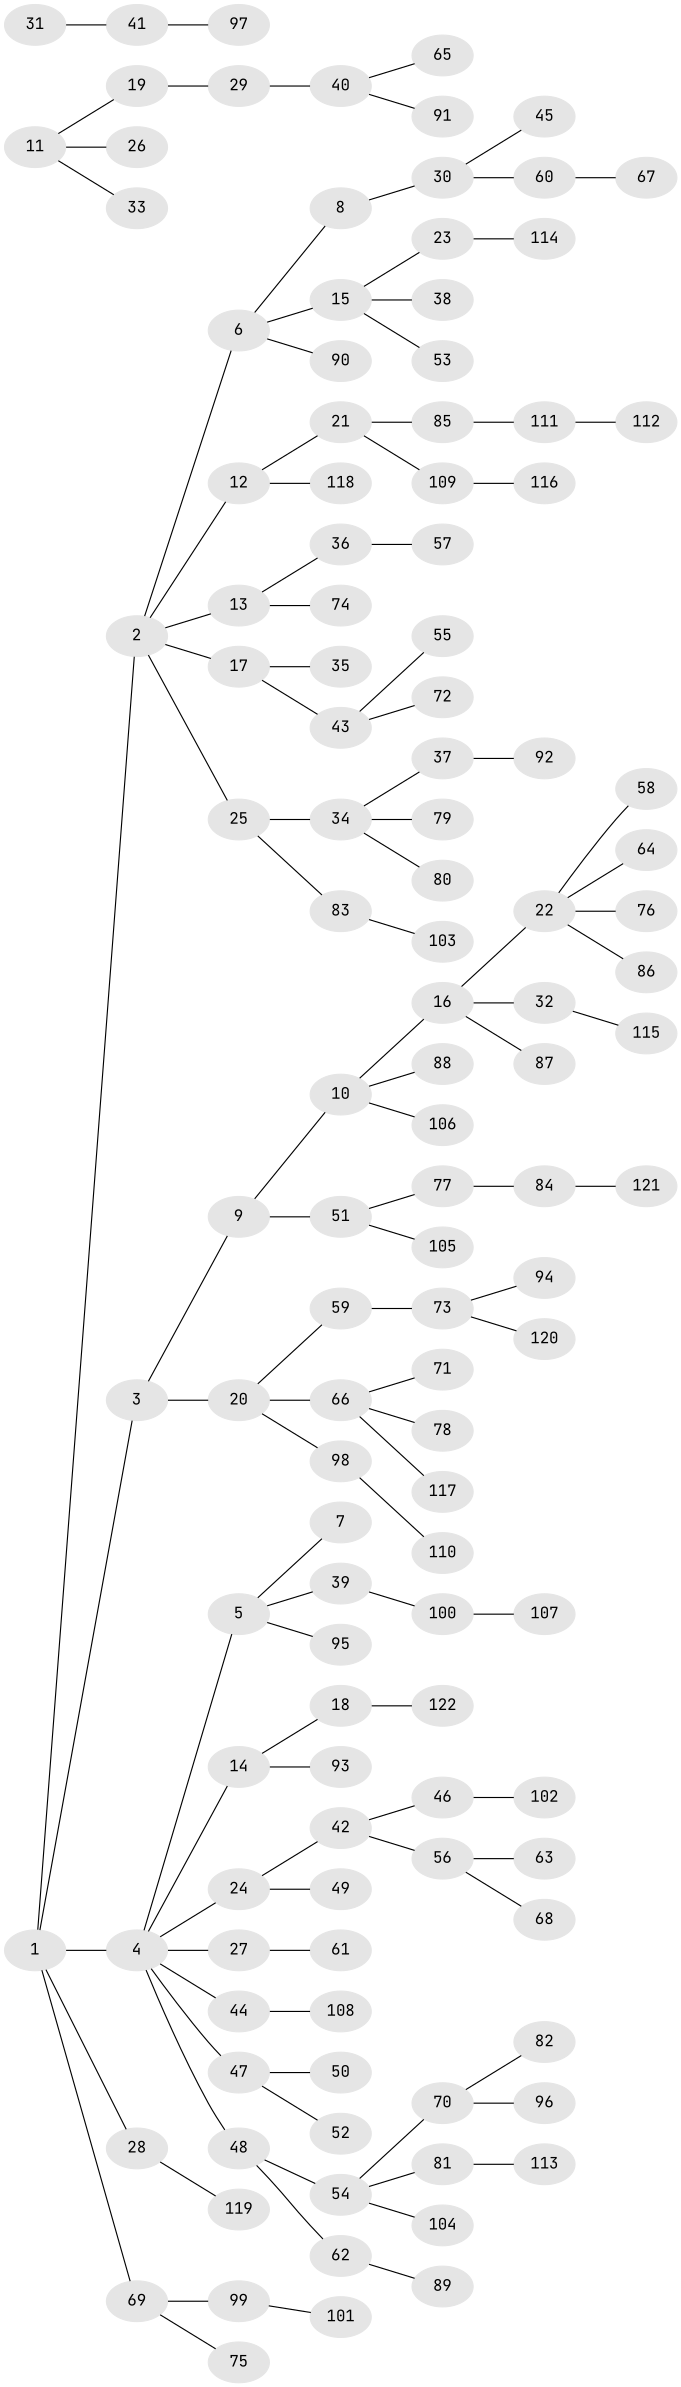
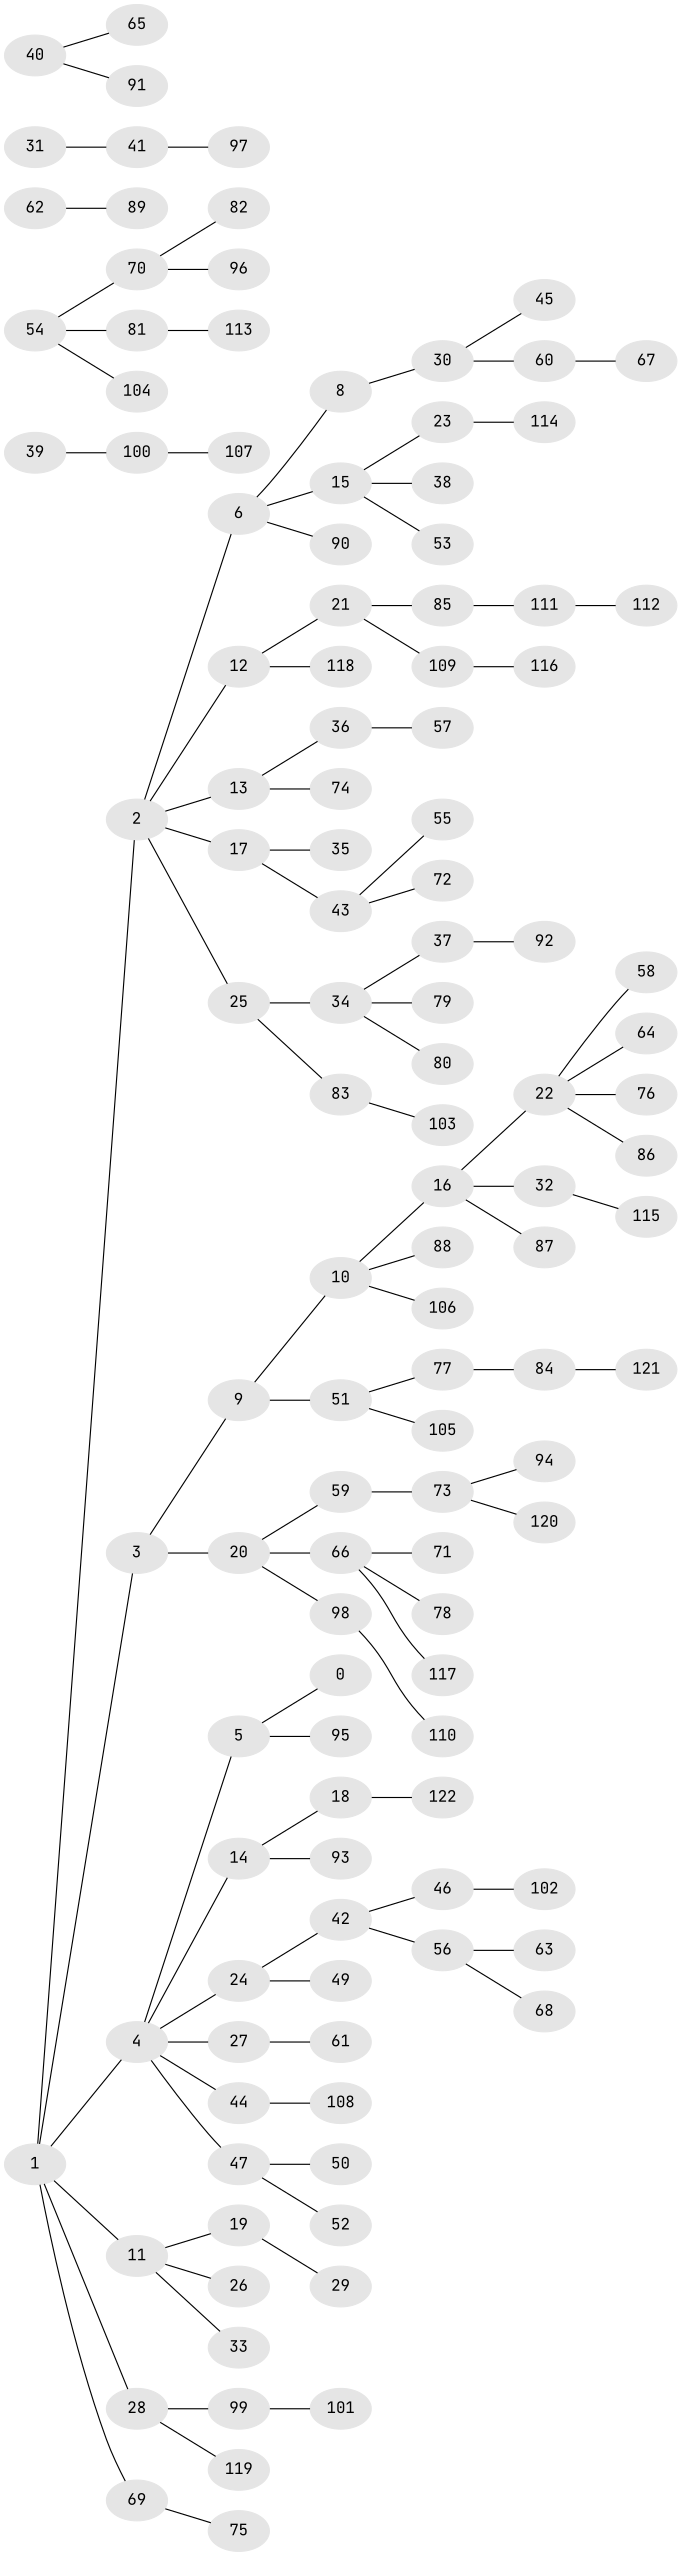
(290, 86) -> none
(341, 1522) -> (341, 1675)
(290, 1599) -> none
(239, 2148) -> none
none -> (86, 2210)
(188, 2301) -> (188, 2409)
